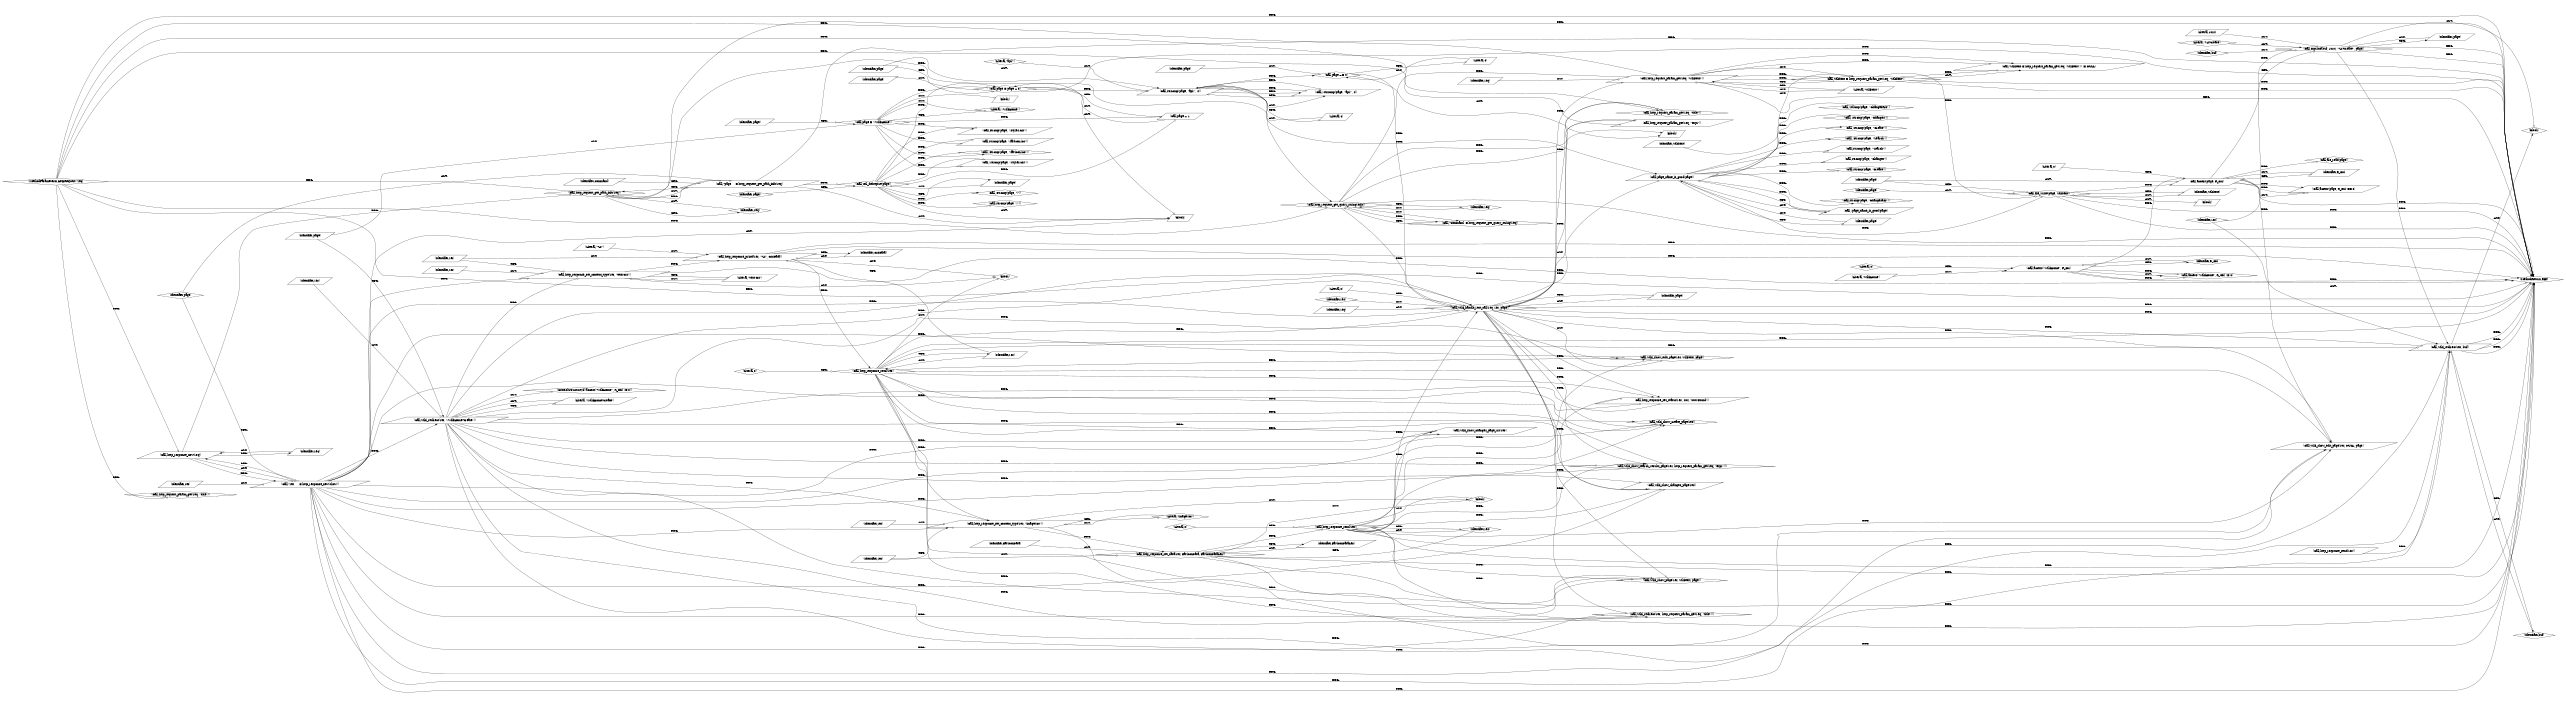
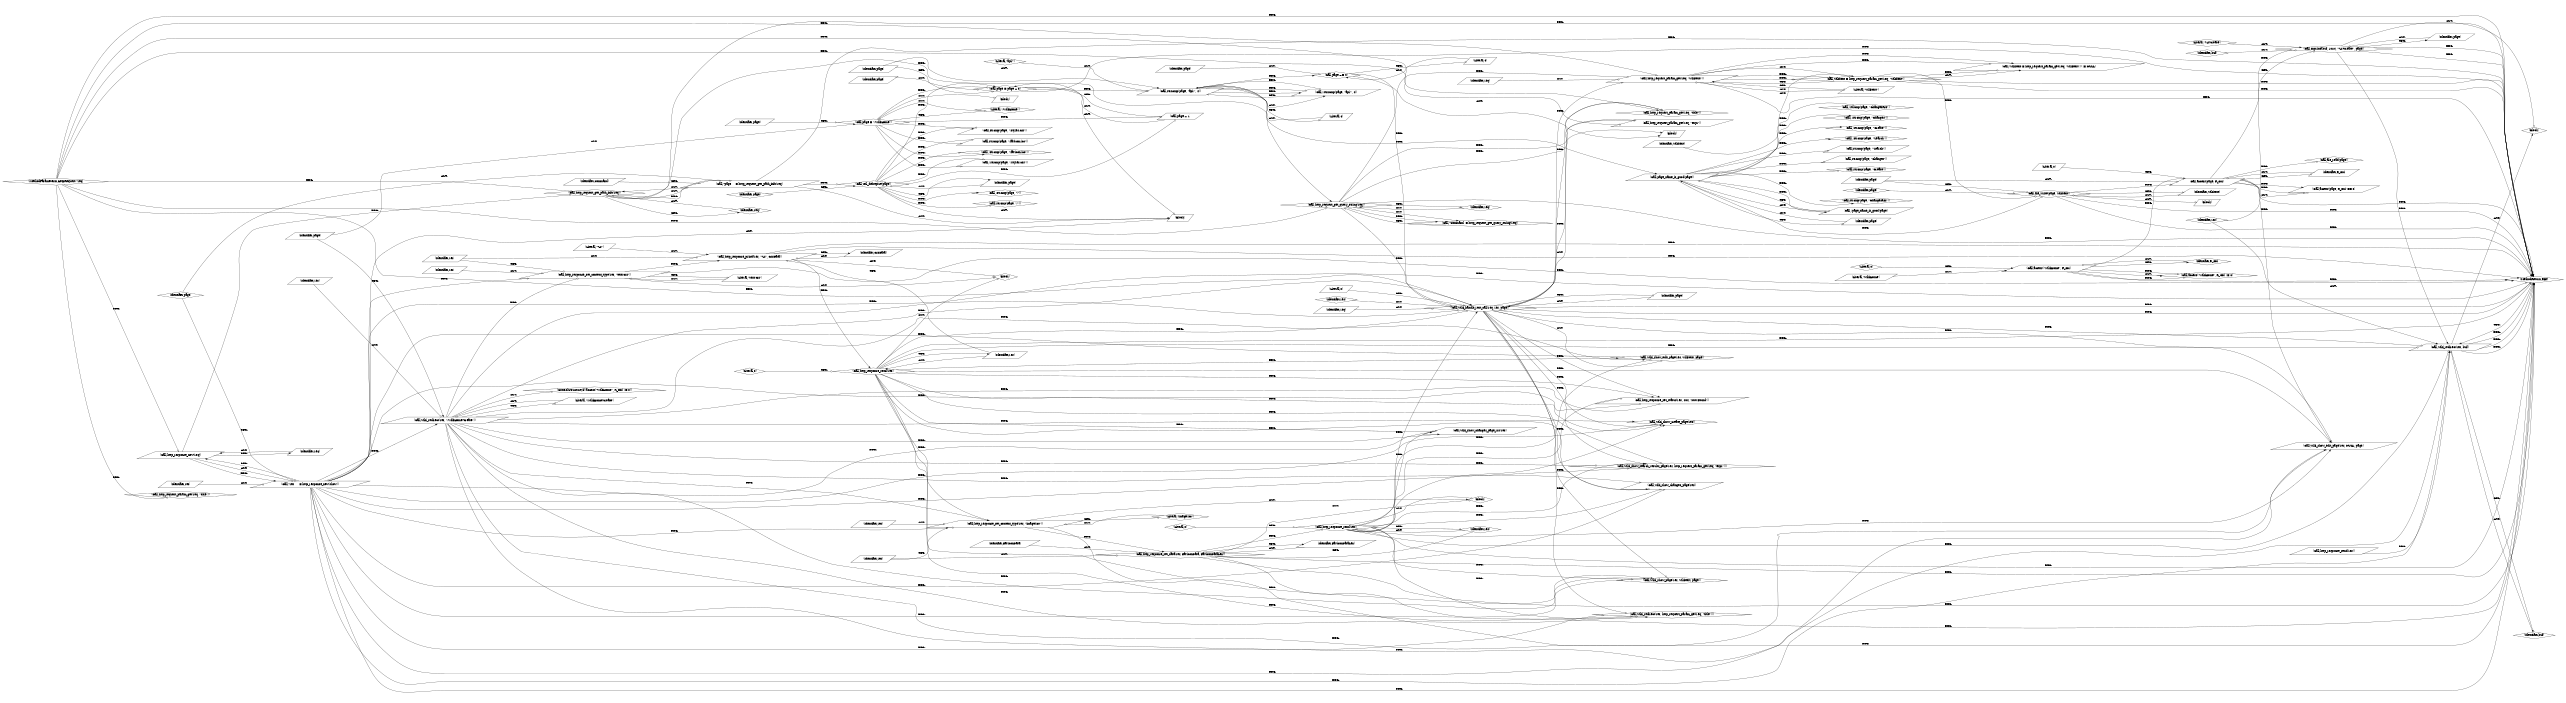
(2207, 33) -> none
(675, 187) -> (675, 187)
(1336, 205) -> (1336, 205)
(1569, 238) -> none
none -> (2505, 323)
